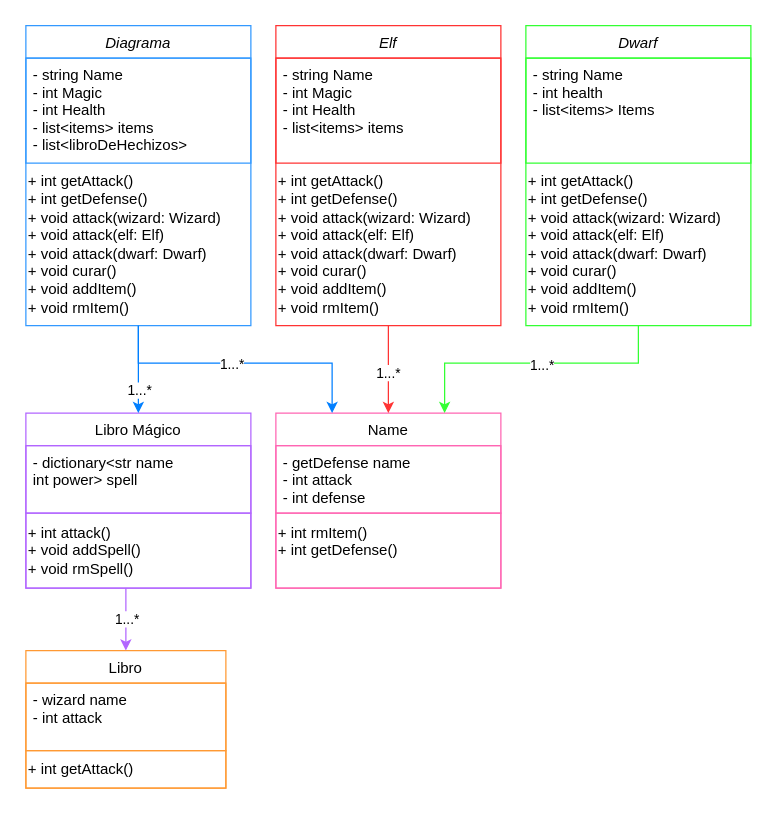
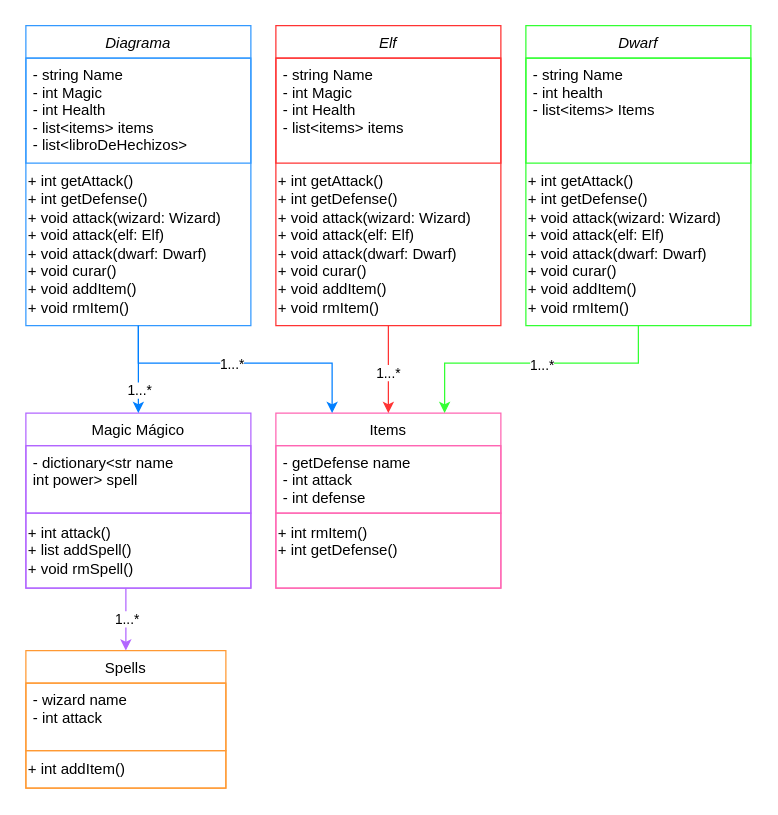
(138, 430) -> (138, 430)
(388, 430) -> (388, 430)
(90, 551) -> (88, 551)
(125, 668) -> (125, 668)
(94, 769) -> (85, 769)
